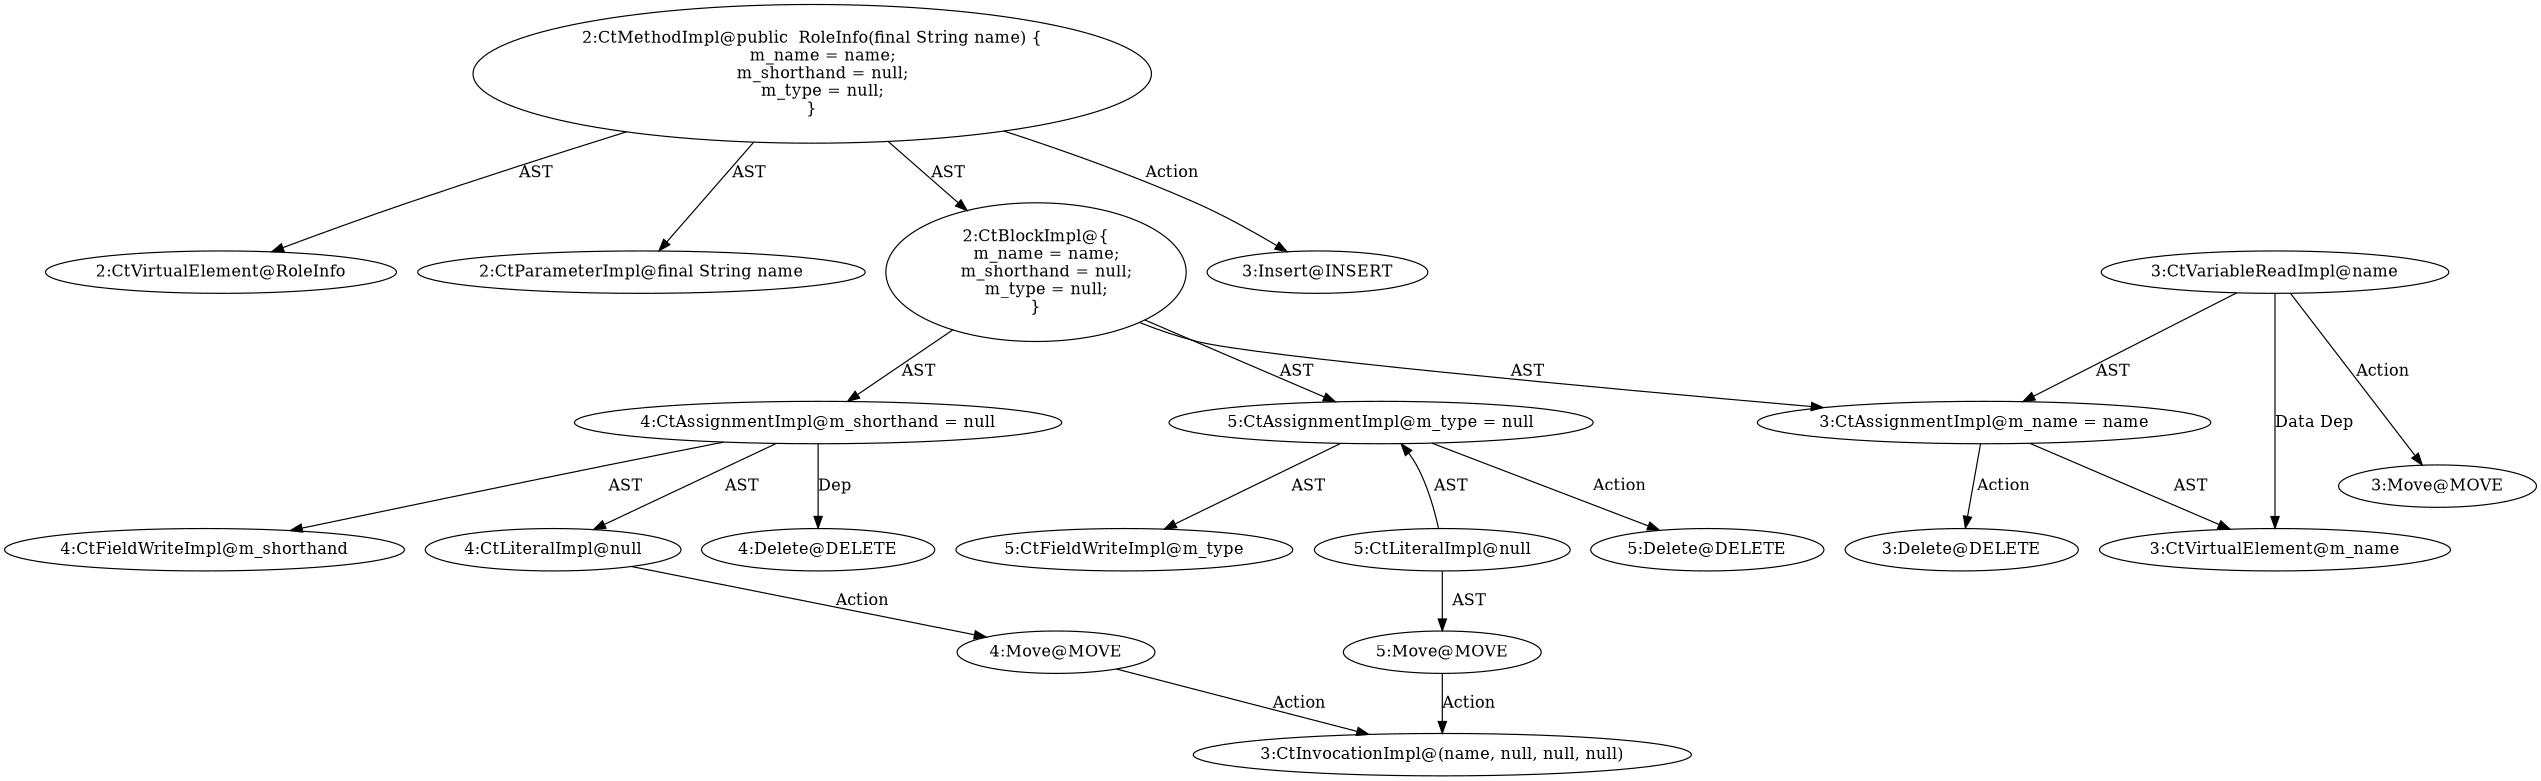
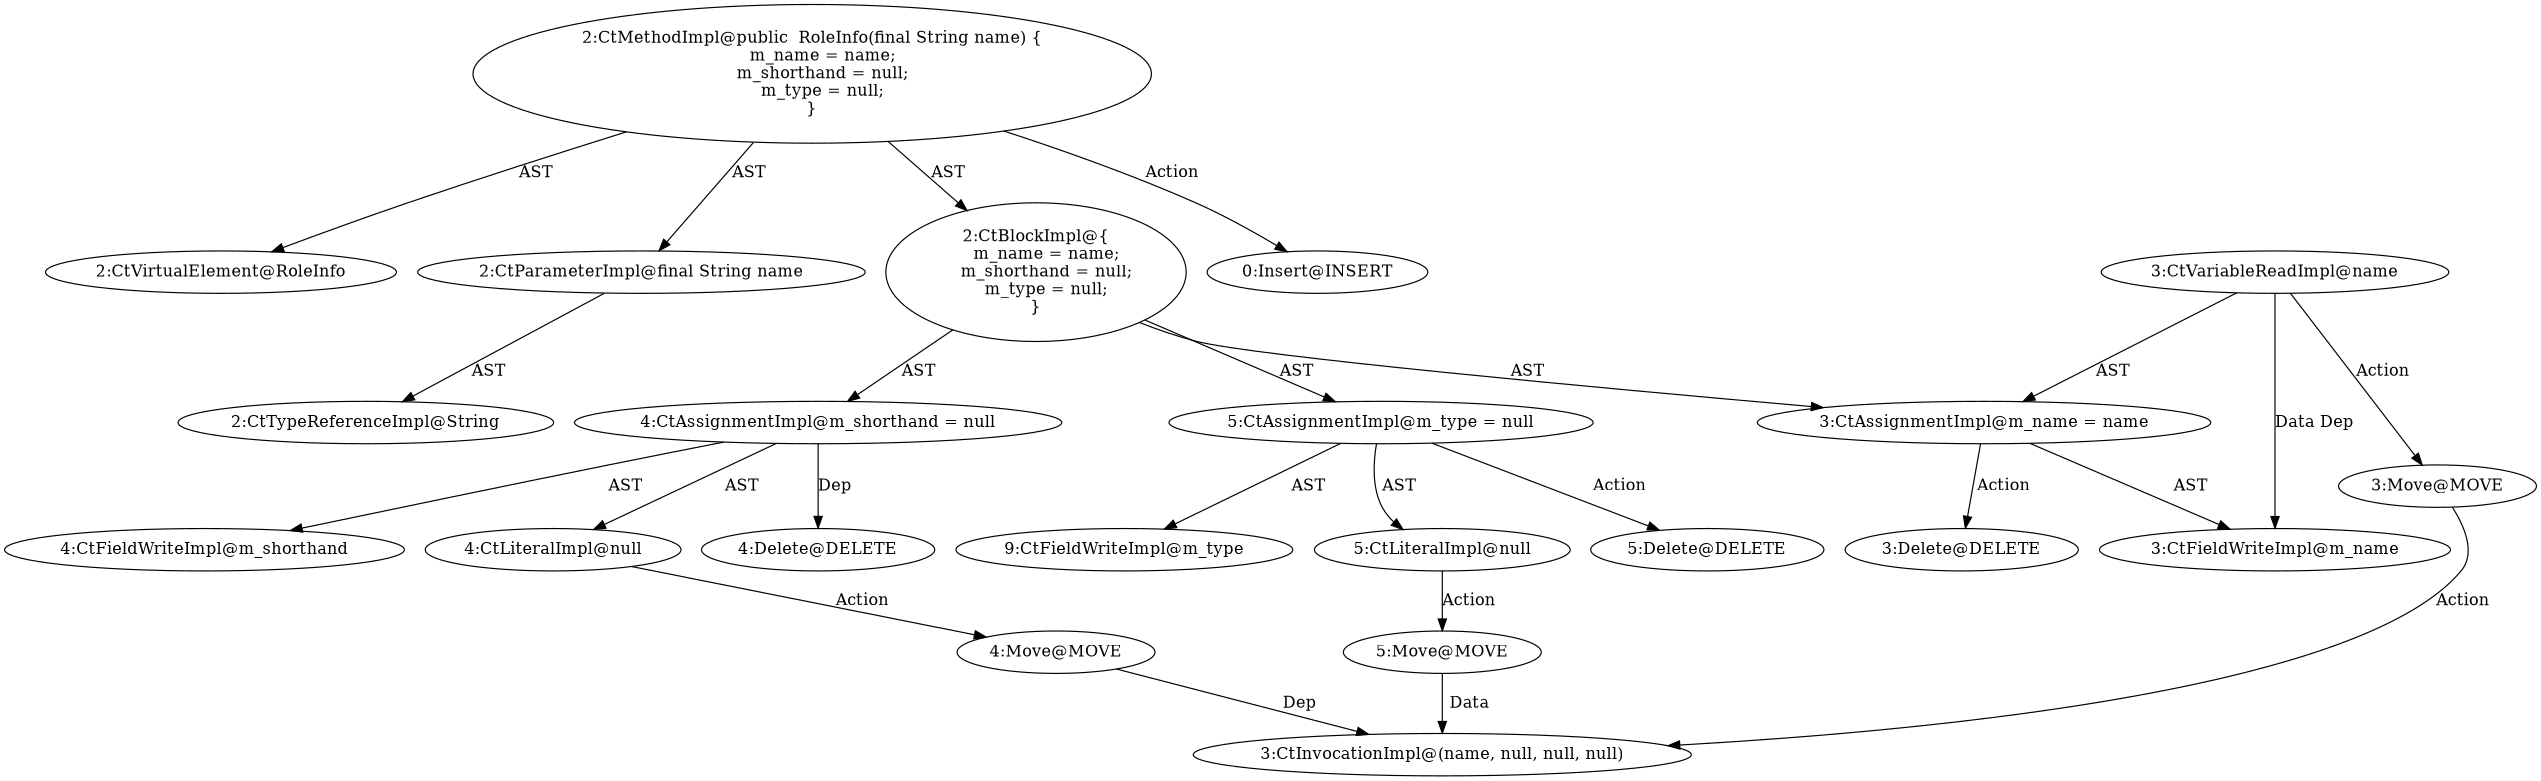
(1317, 272) -> (1317, 272)
none -> (366, 423)
(1427, 489) -> (1375, 485)
(1124, 550) -> (1124, 550)
(2275, 550) -> (2275, 550)
(1469, 601) -> (1469, 601)
none -> (2117, 699)
(1300, 703) -> (1300, 703)
(1469, 703) -> (1469, 703)
